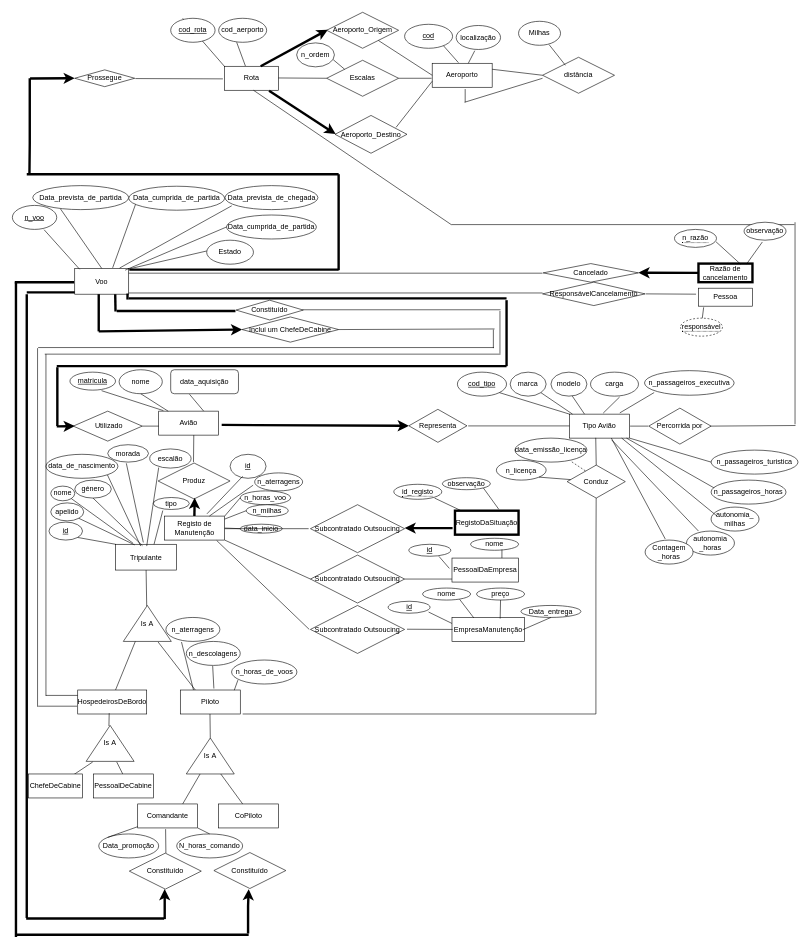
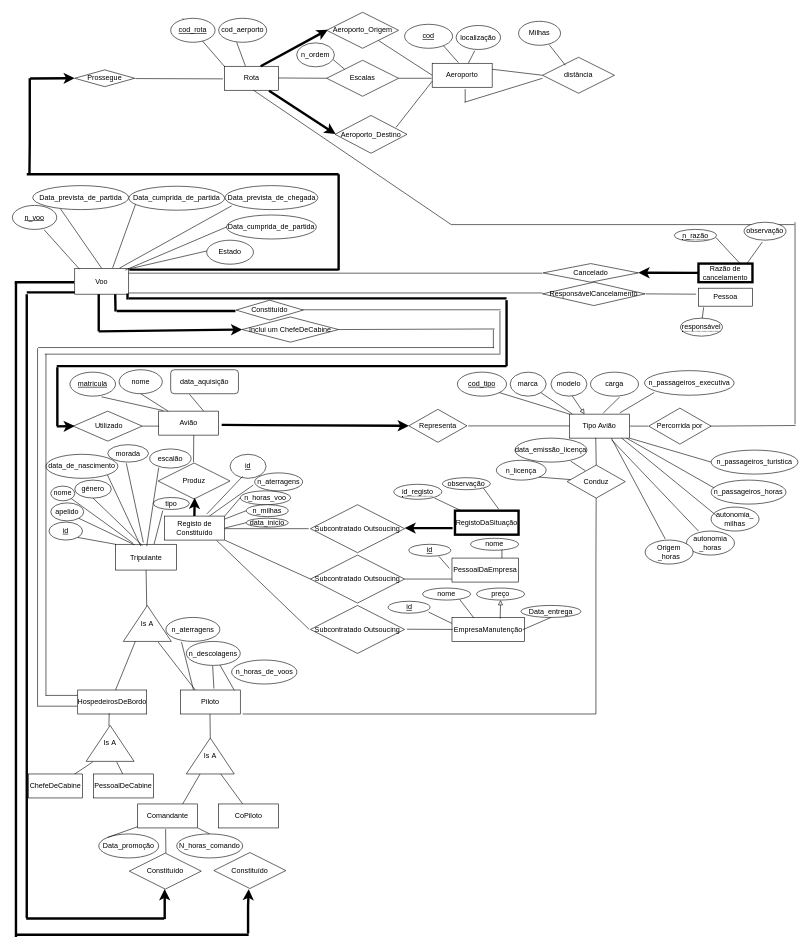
(696, 239) -> (696, 236)
(702, 327) -> (702, 327)
(93, 381) -> (93, 384)
(582, 410) -> (581, 409)
(578, 466) -> (578, 466)
(195, 528) -> (195, 528)
(261, 529) -> (267, 523)
(669, 552) -> (669, 552)
(501, 603) -> (501, 606)
(236, 685) -> (227, 678)
